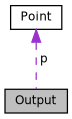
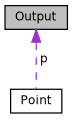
(36, 66) -> (36, 66)
